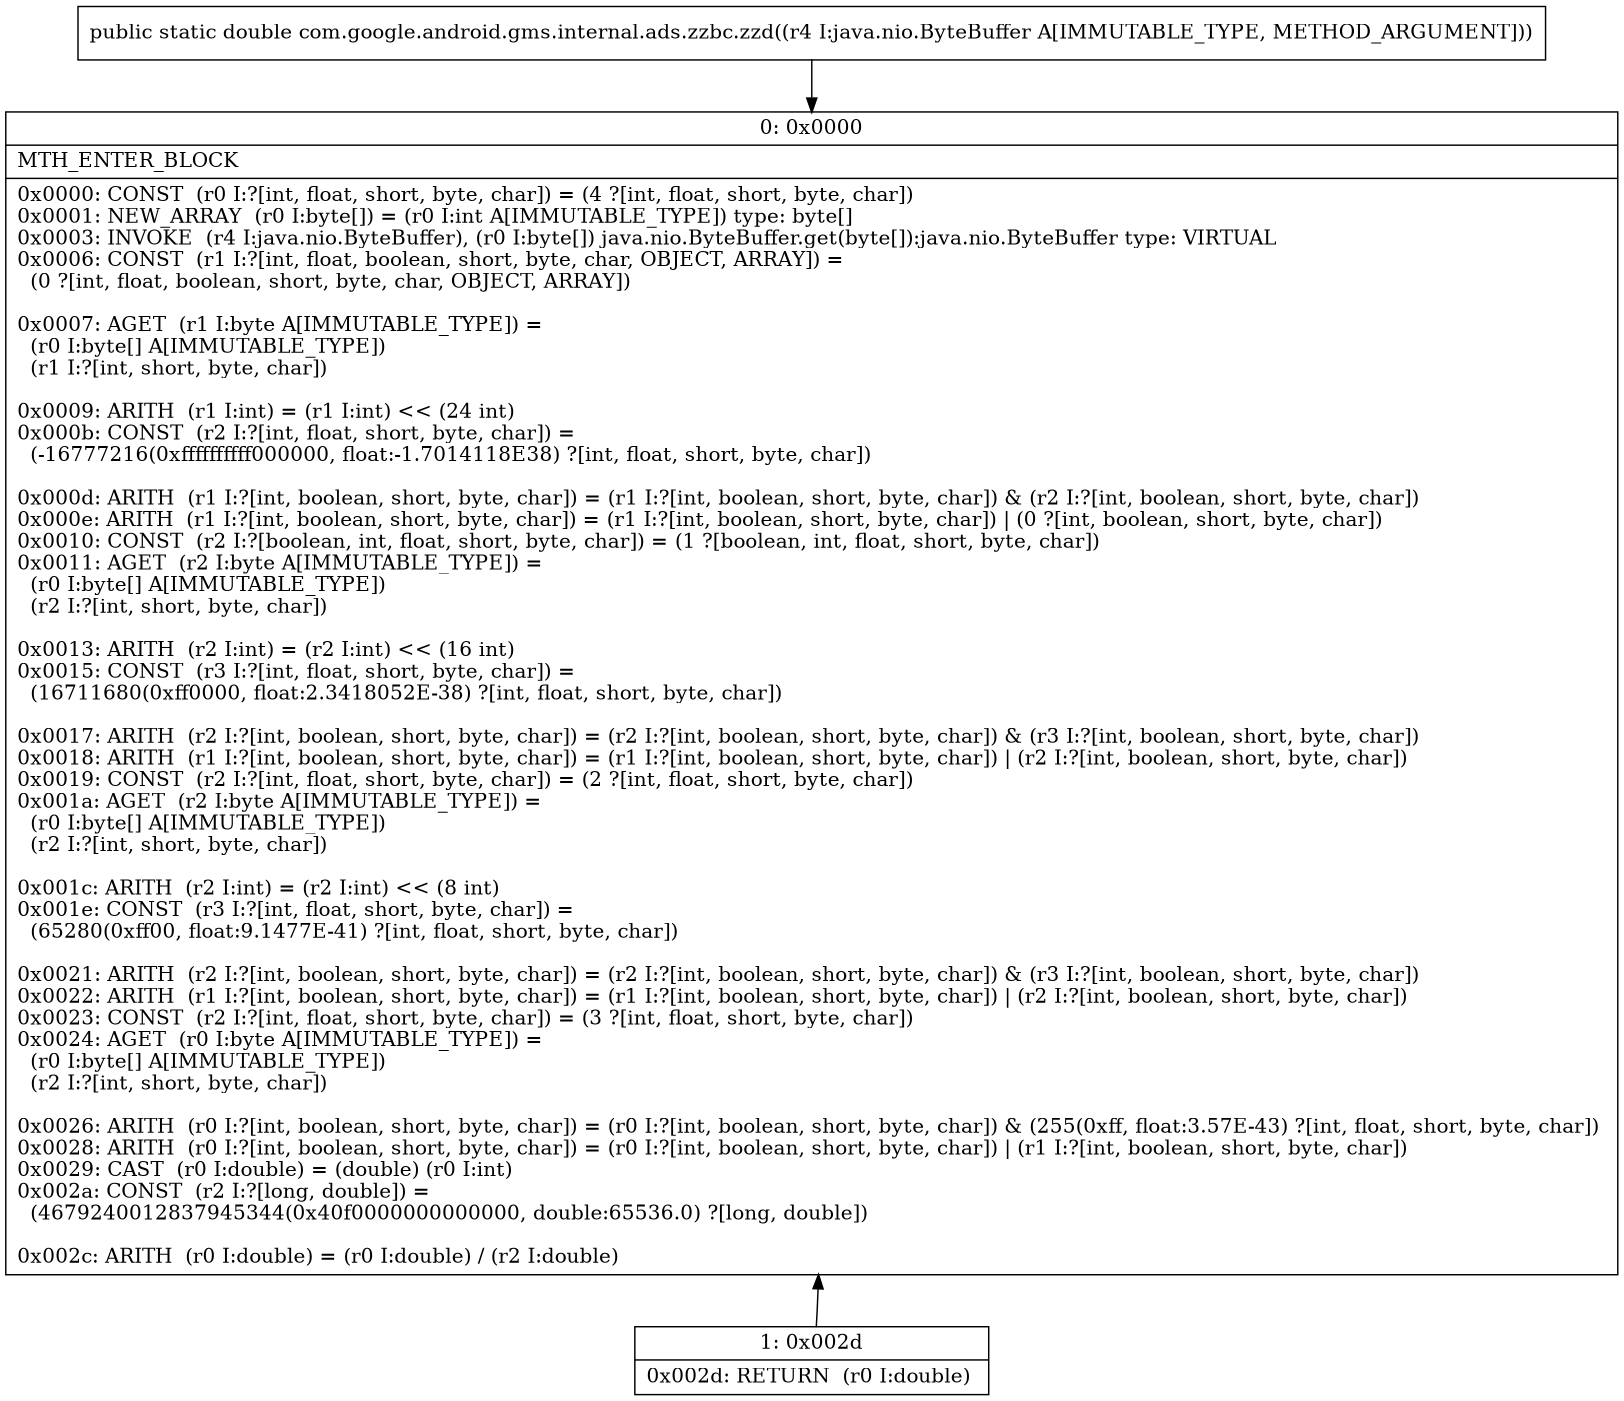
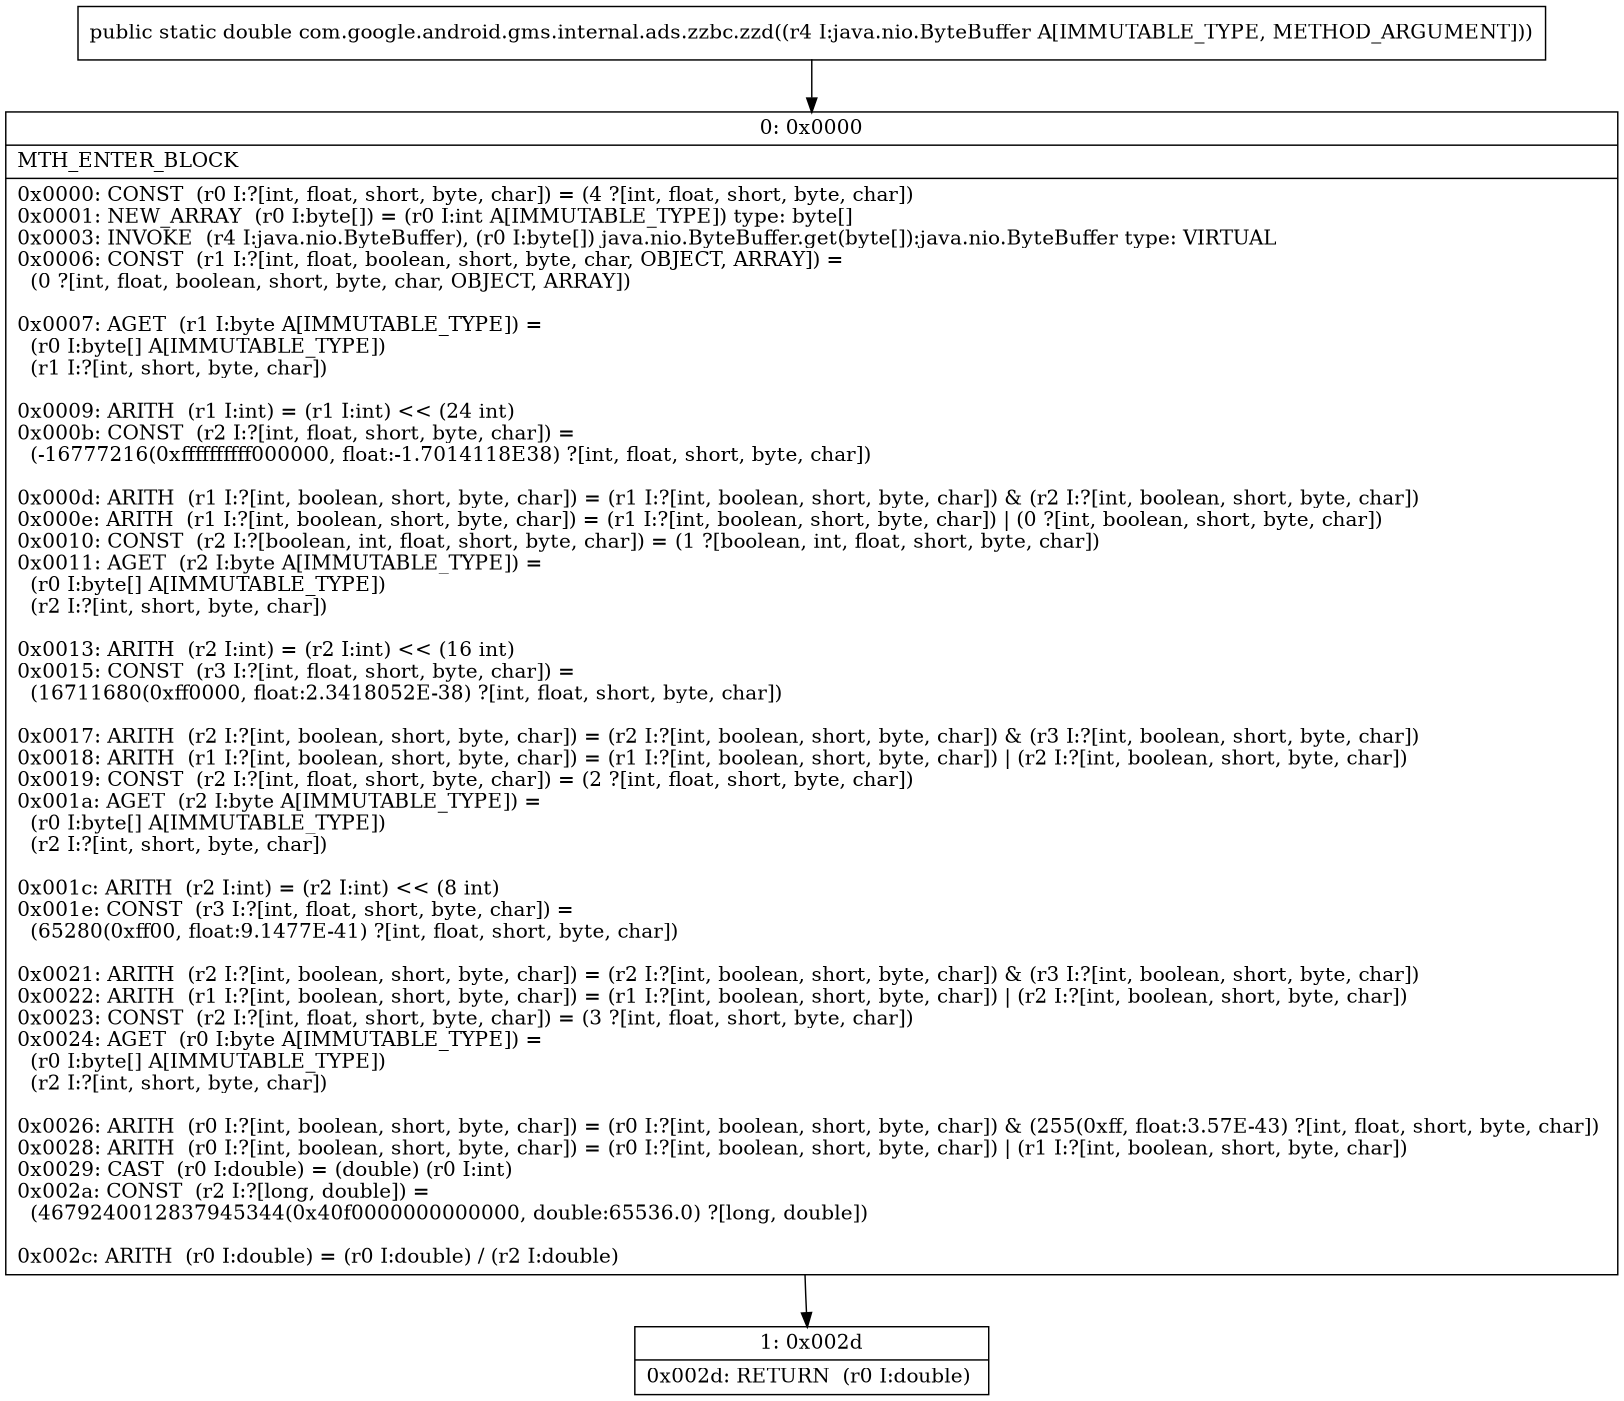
(817, 1308) -> (806, 1294)
